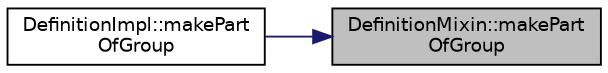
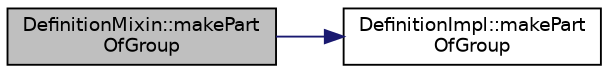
(289, 37) -> (300, 37)
